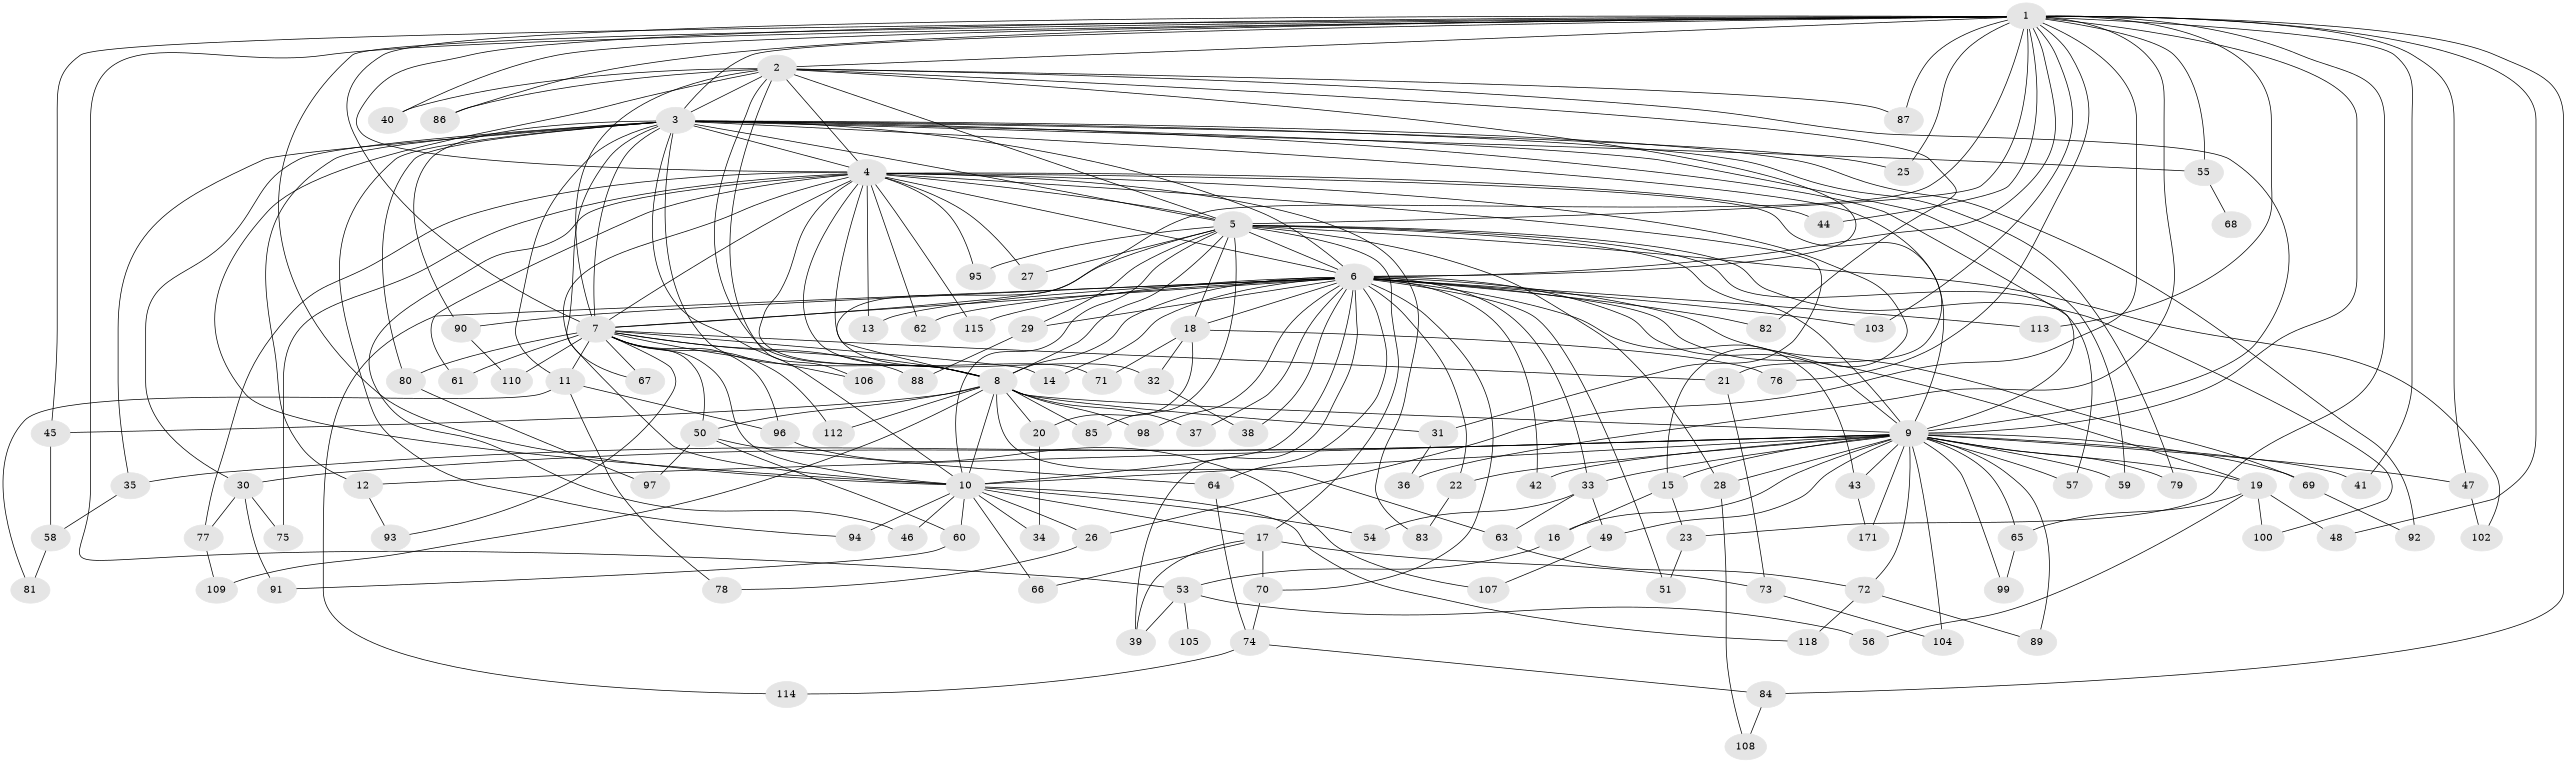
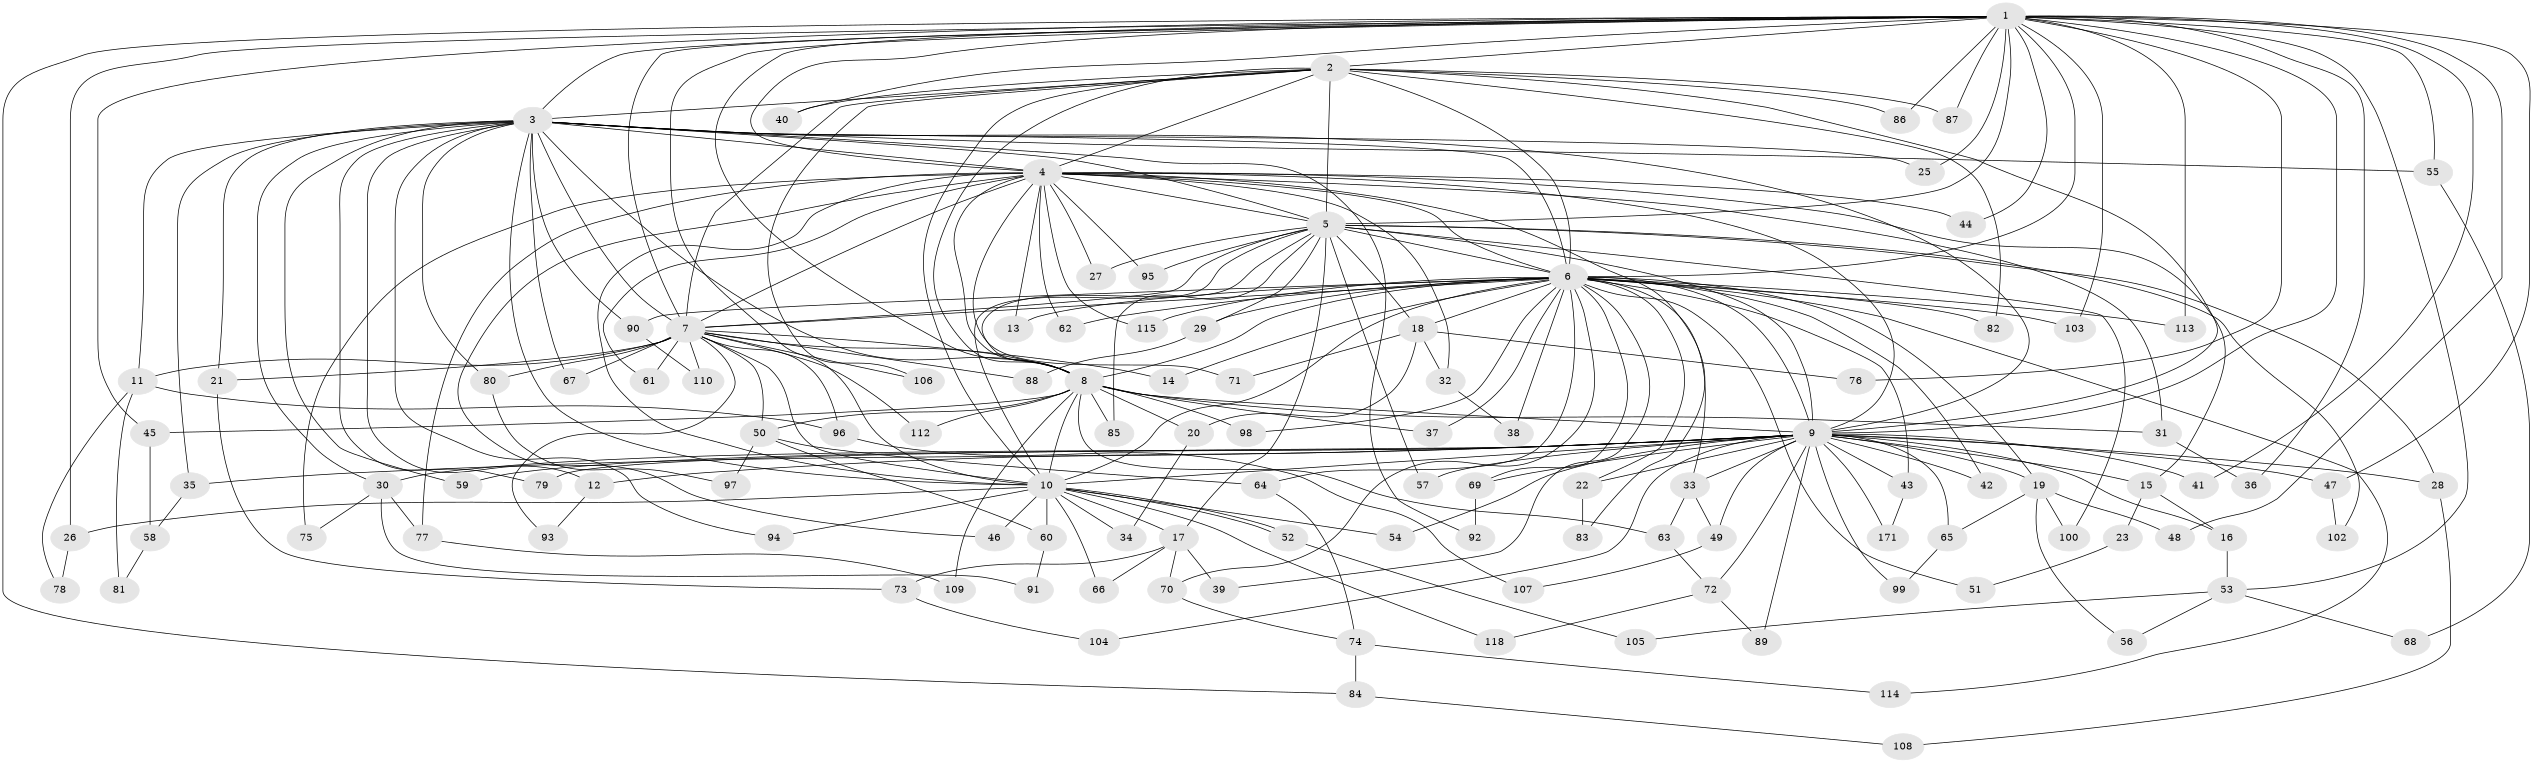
(2346, 404) -> none
(1484, 512) -> (1540, 479)
none -> (1288, 538)
(1160, 616) -> (2323, 617)
